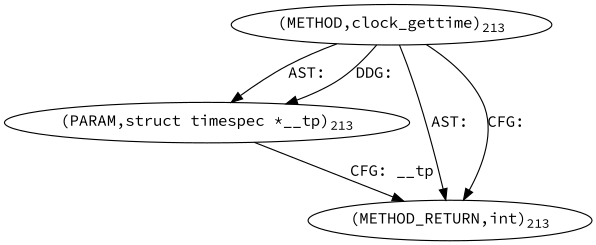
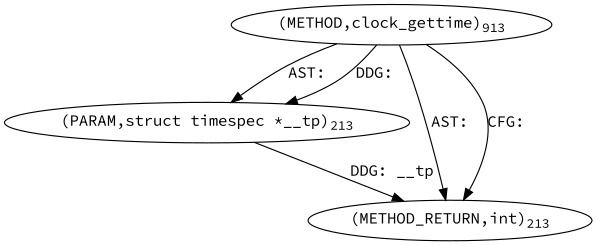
(494, 23) -> (494, 23)
(392, 172) -> (392, 172)
